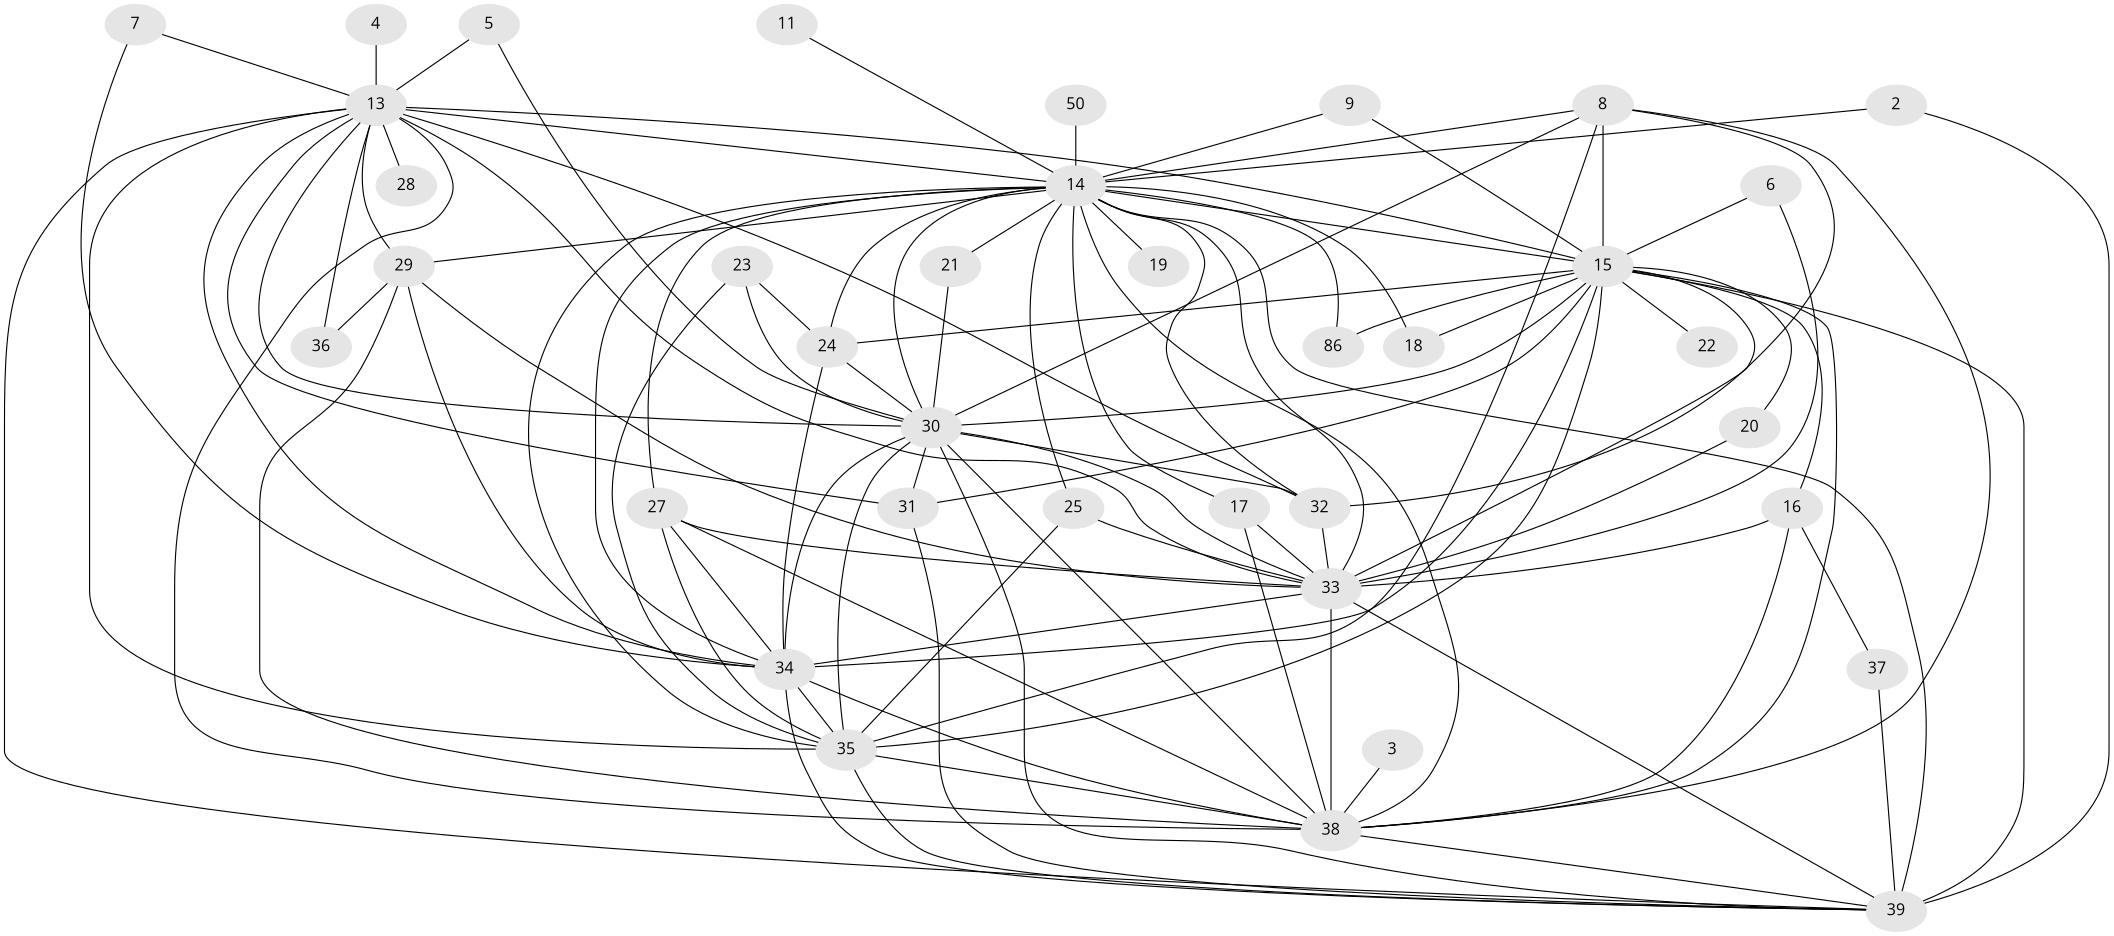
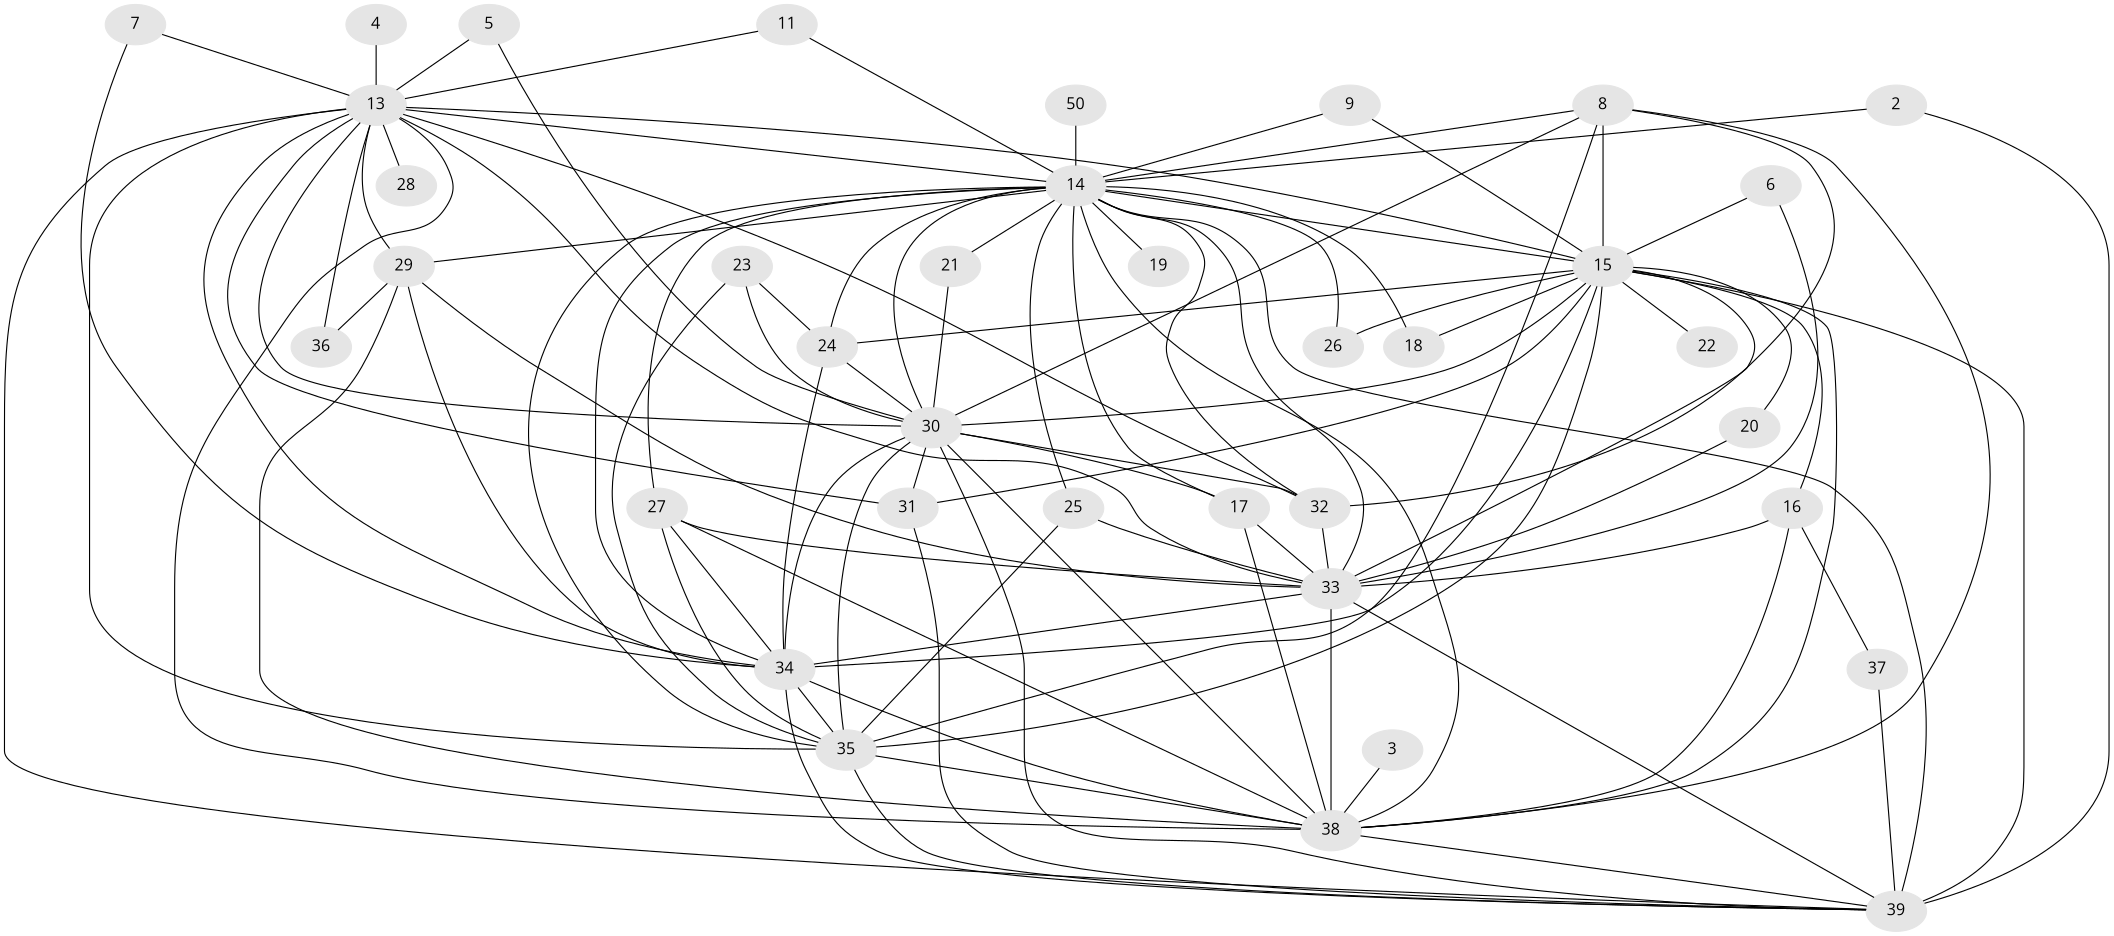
none -> (582, 65)
(1333, 347) -> (1333, 347)
(1142, 484) -> (1146, 474)
